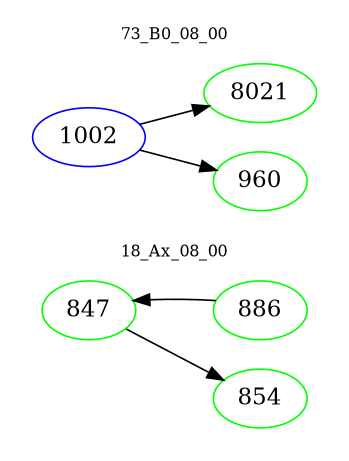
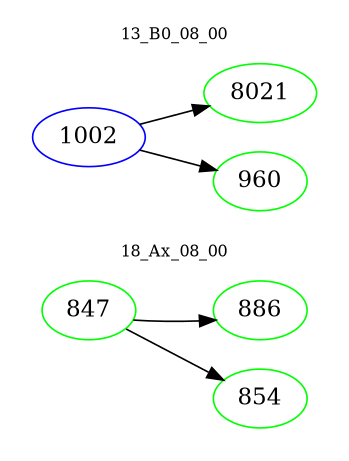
(175, 35) -> (175, 35)
(183, 299) -> (166, 321)
